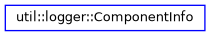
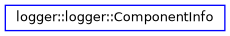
(105, 18) -> (115, 18)
